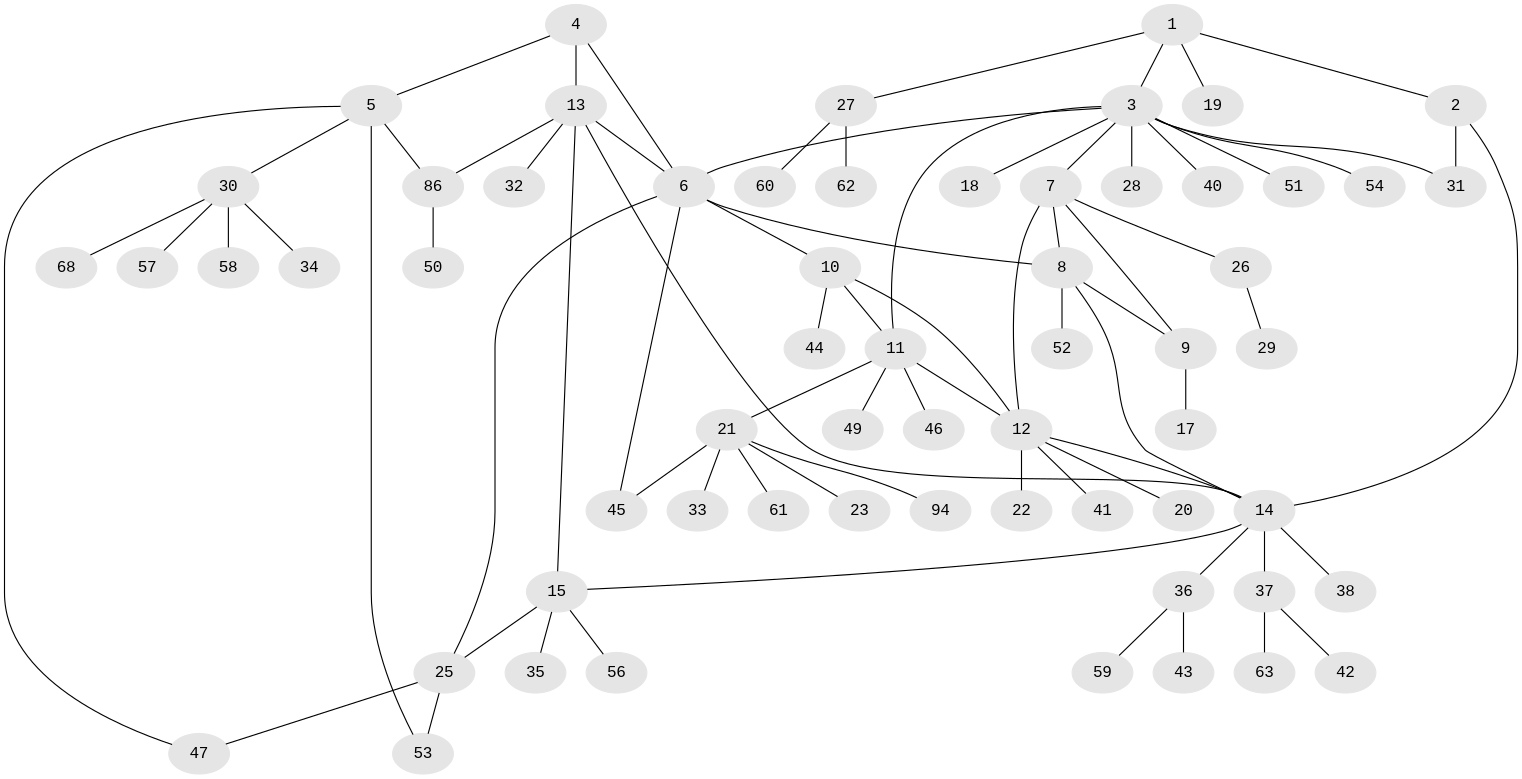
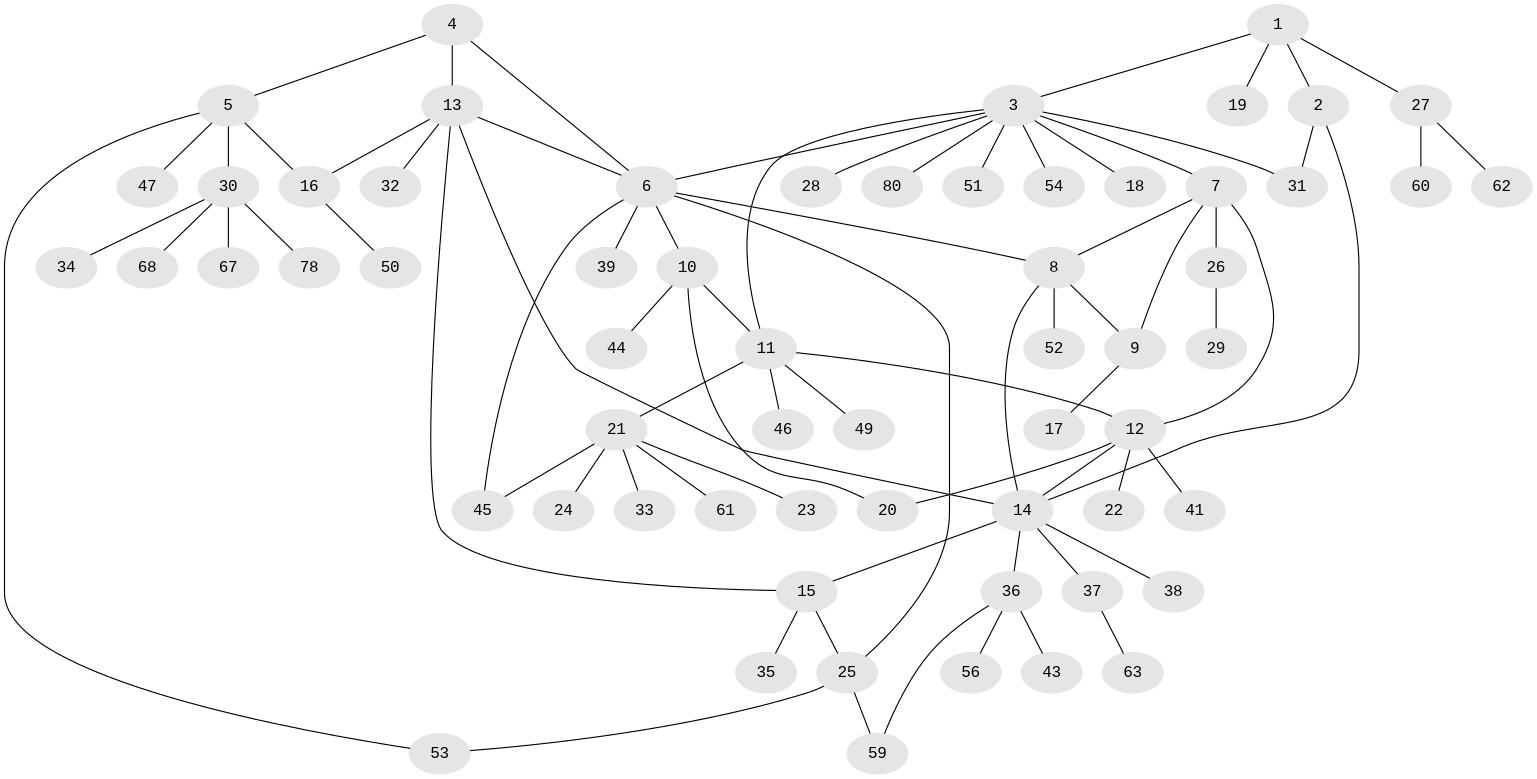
(433, 187) -> (309, 187)
(1213, 187) -> (892, 187)
(147, 268) -> (228, 268)
(228, 268) -> (309, 268)
none -> (606, 268)
(942, 334) -> (730, 434)
(940, 511) -> (564, 511)
(587, 632) -> (991, 632)
(1346, 673) -> none
(322, 713) -> (862, 713)
